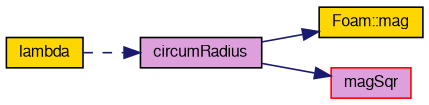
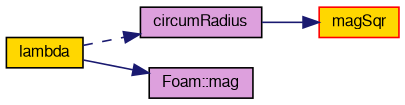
(371, 22) -> (201, 83)
(282, 38) -> (108, 65)
(371, 83) -> (359, 22)
